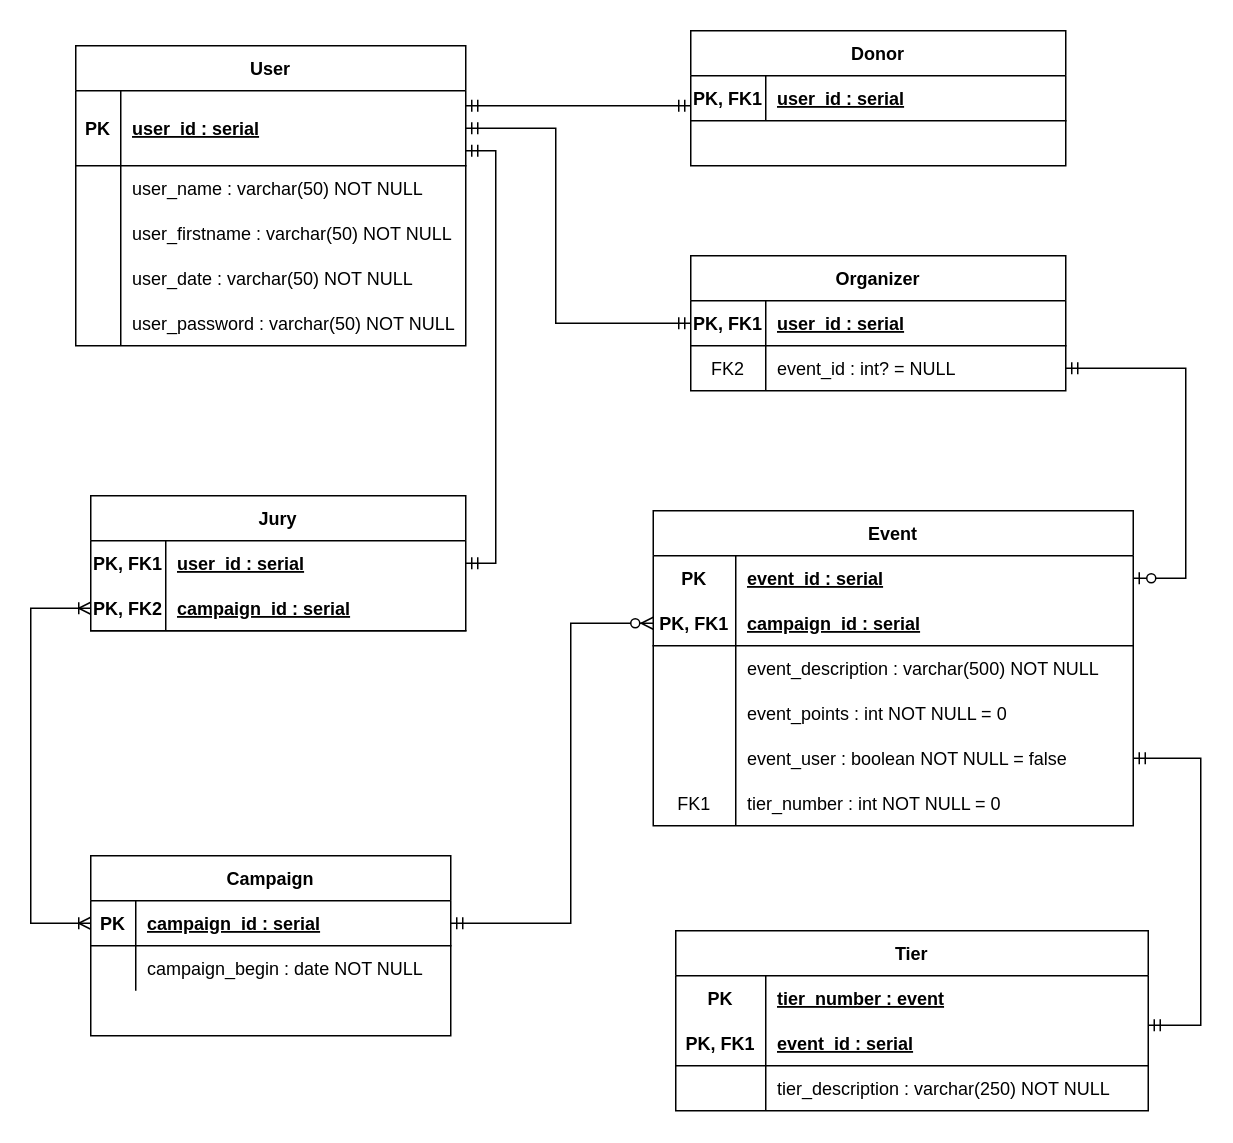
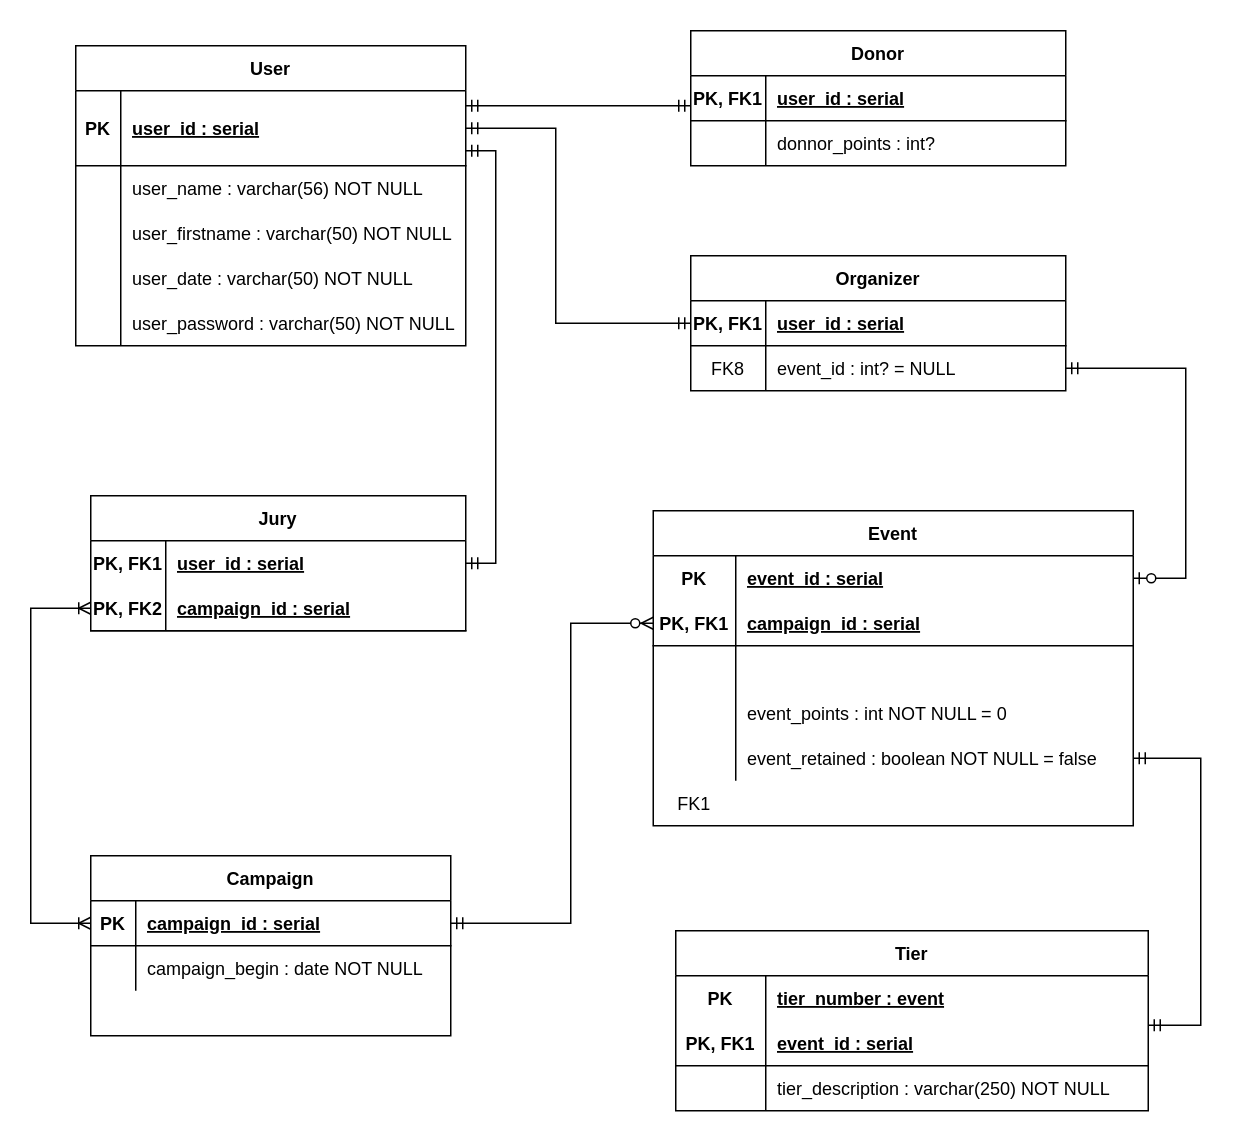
none -> (916, 143)
(282, 189) -> (282, 189)
(728, 369) -> (728, 369)
(935, 668) -> none
(912, 759) -> (930, 759)
(935, 803) -> none
